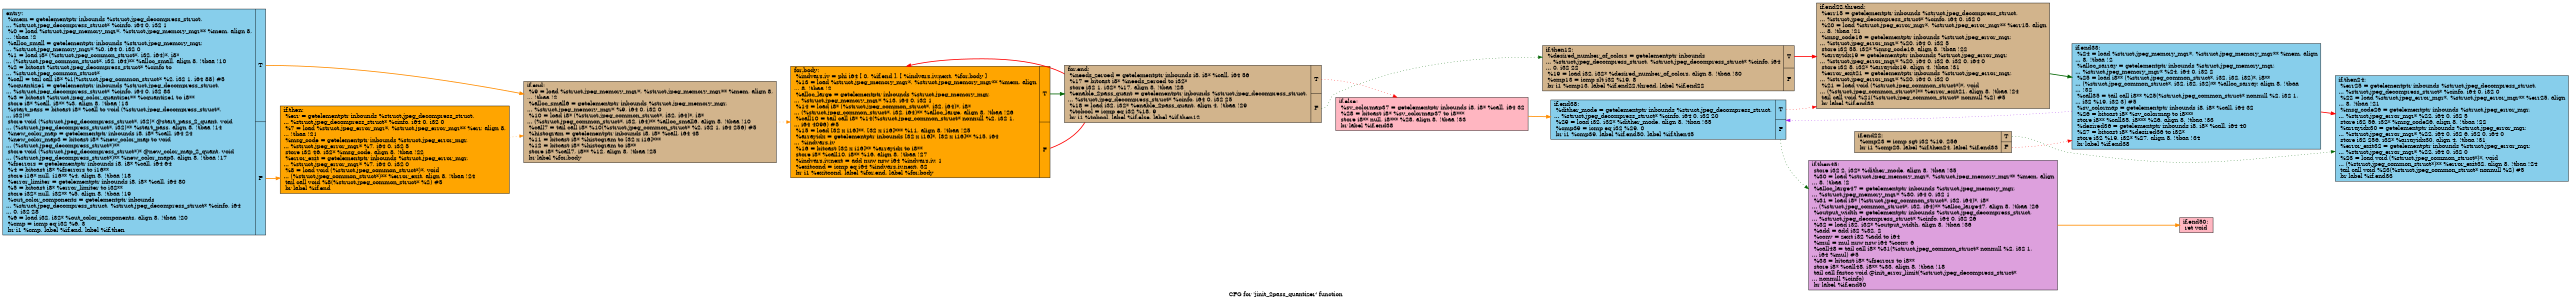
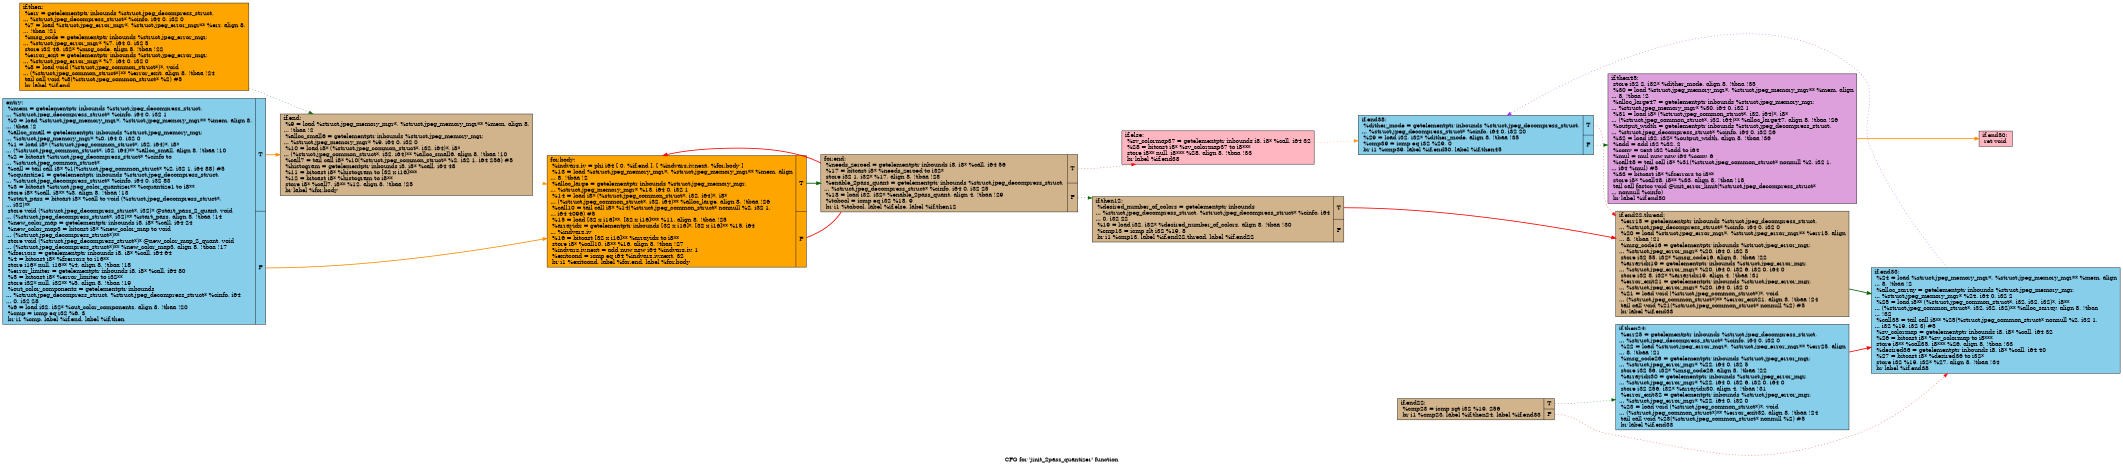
(2326, 113) -> (1858, 350)
(1537, 116) -> (1334, 142)
(515, 137) -> (279, 100)
(271, 179) -> (405, 259)
